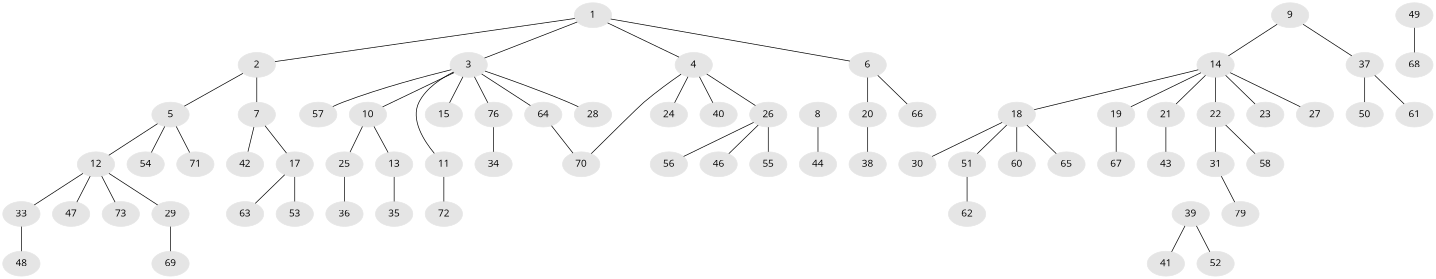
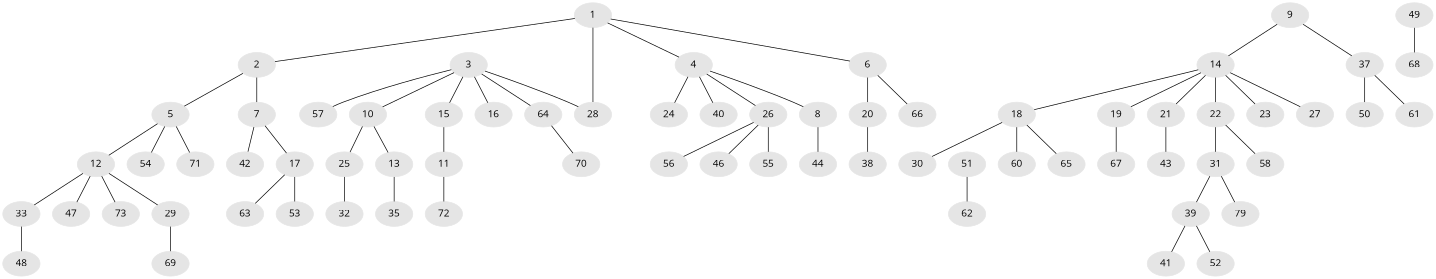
(531, 40) -> (593, 65)
(417, 107) -> (444, 140)
(634, 111) -> (757, 88)
(494, 115) -> (494, 115)
(992, 139) -> none
(494, 164) -> none
none -> (1203, 189)
(344, 214) -> (344, 214)
